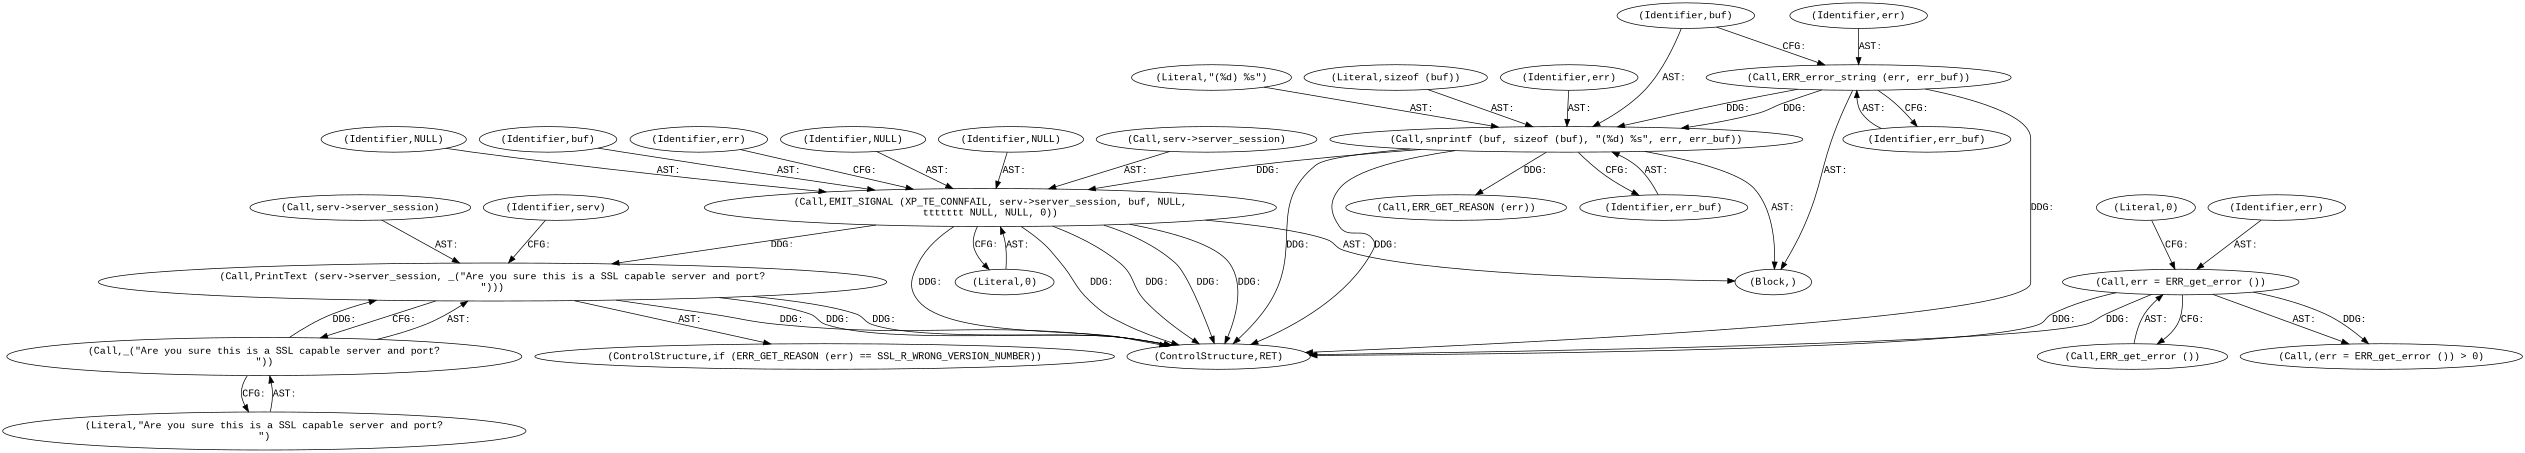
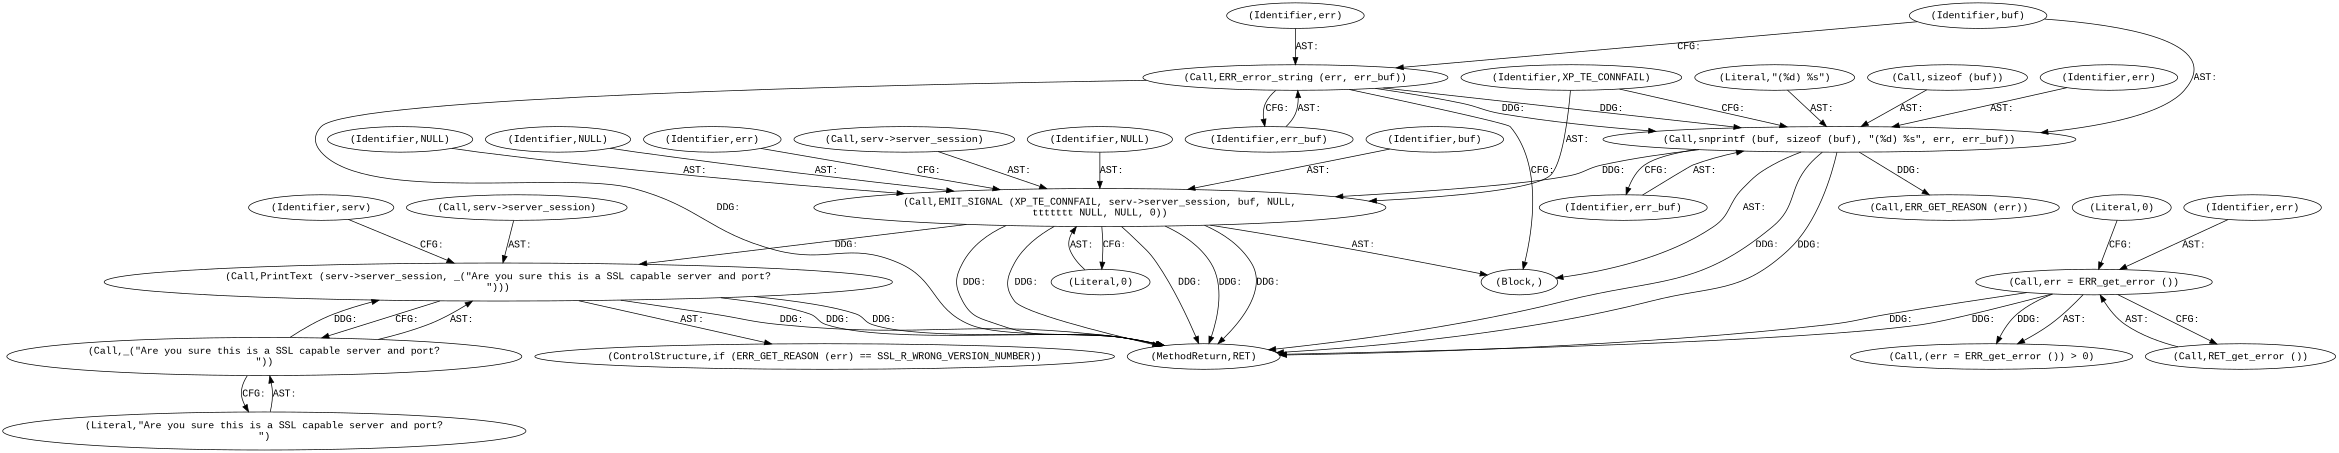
(1396, 78) -> (1948, 78)
none -> (1571, 78)
(1839, 170) -> (1546, 170)
(1219, 357) -> (1204, 357)
(2132, 357) -> (2240, 357)
